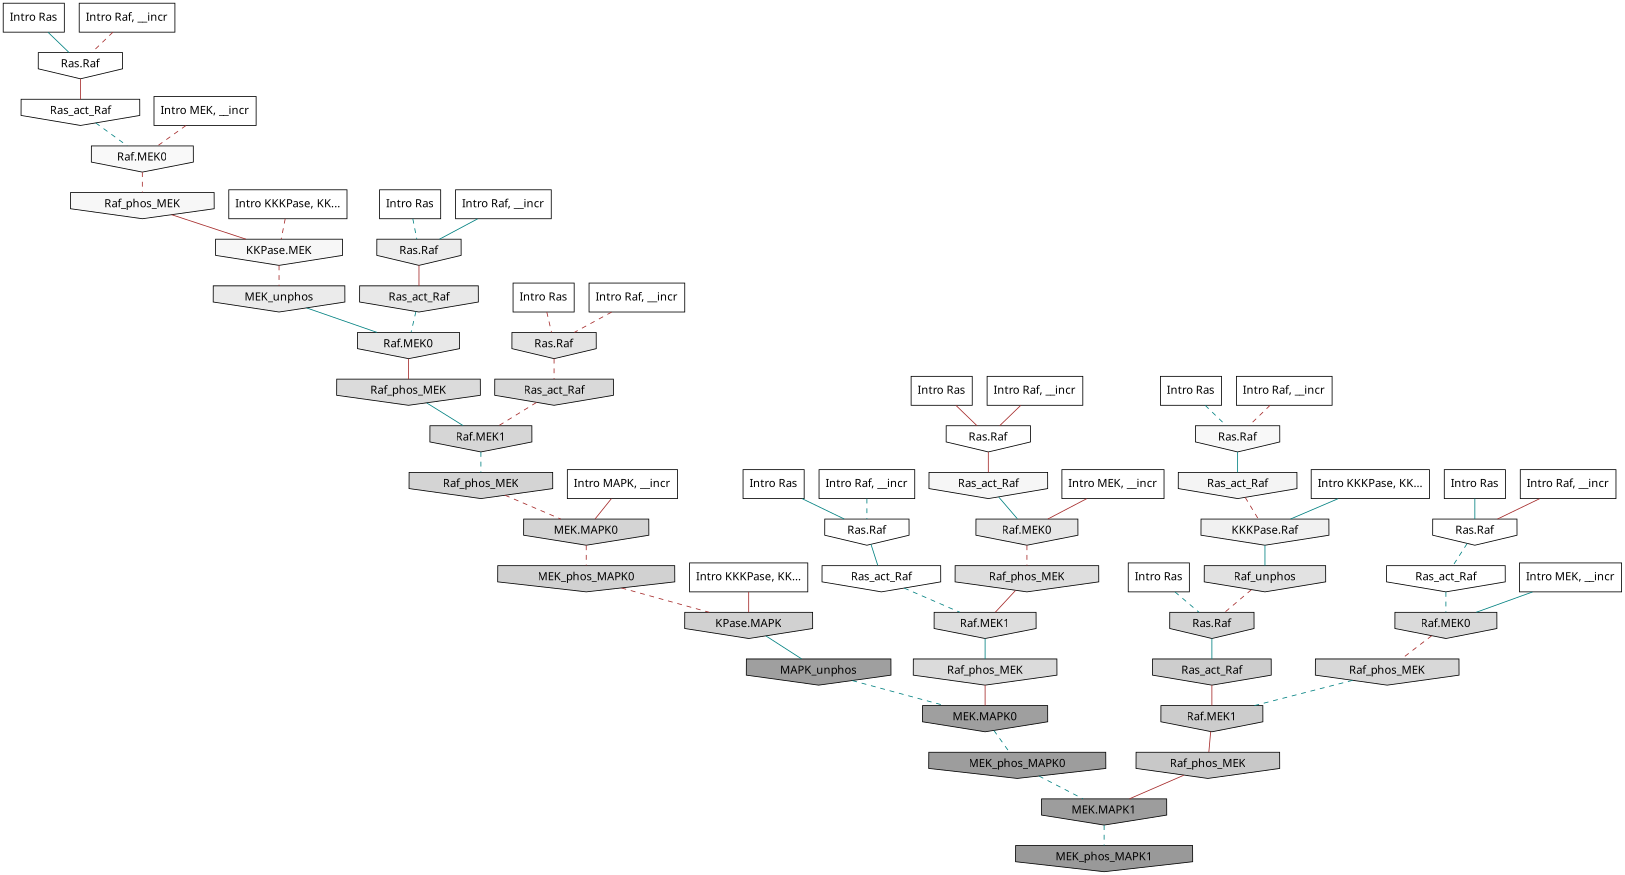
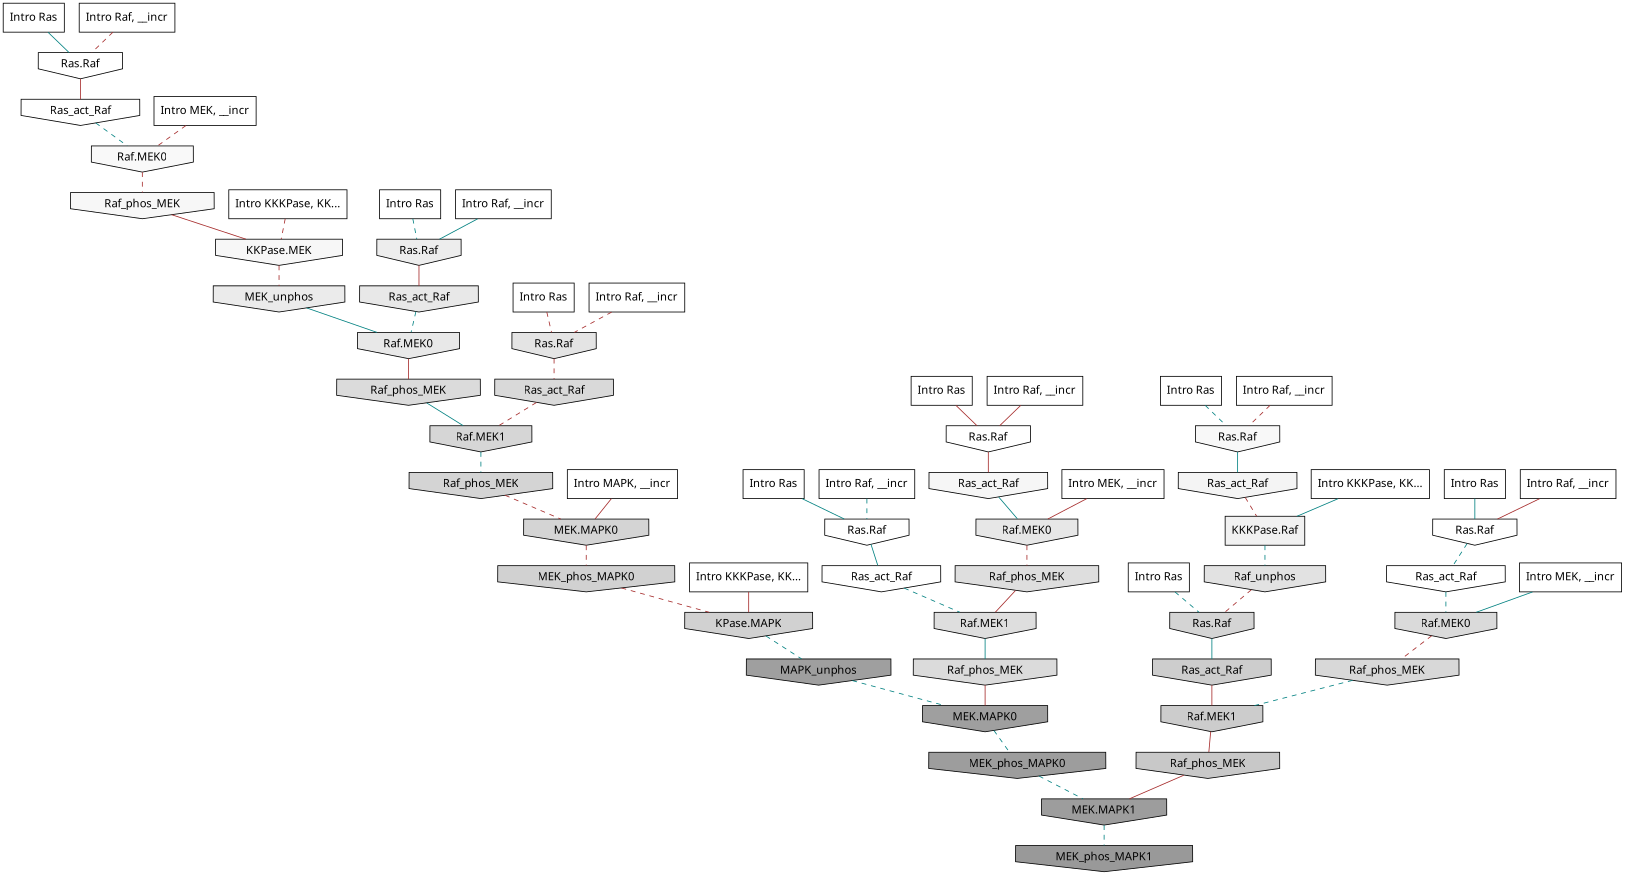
(1265, 531) -> (1265, 531)
(1265, 555) -> (1265, 555)
(784, 647) -> (784, 647)
